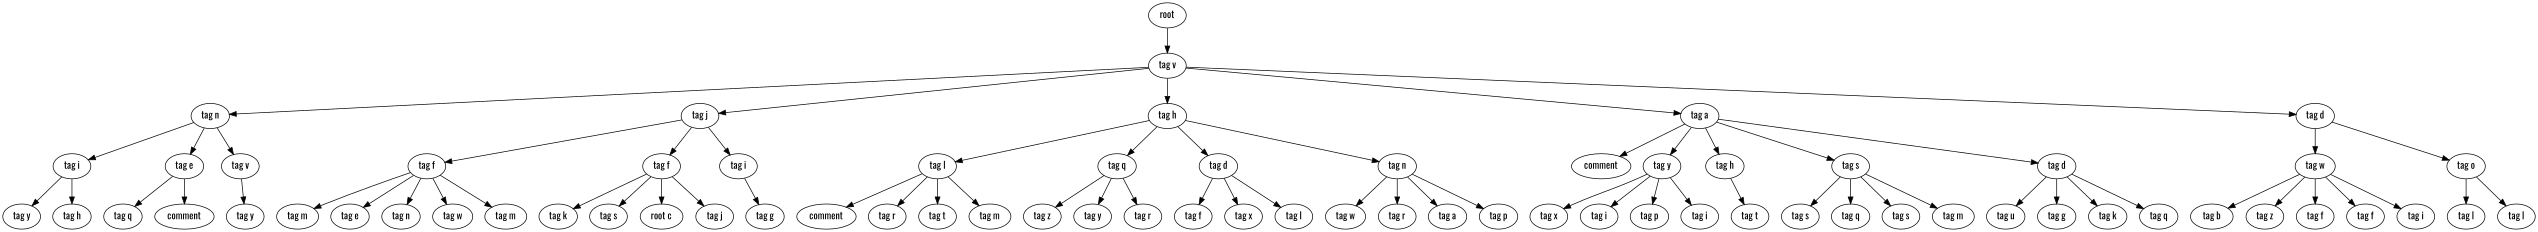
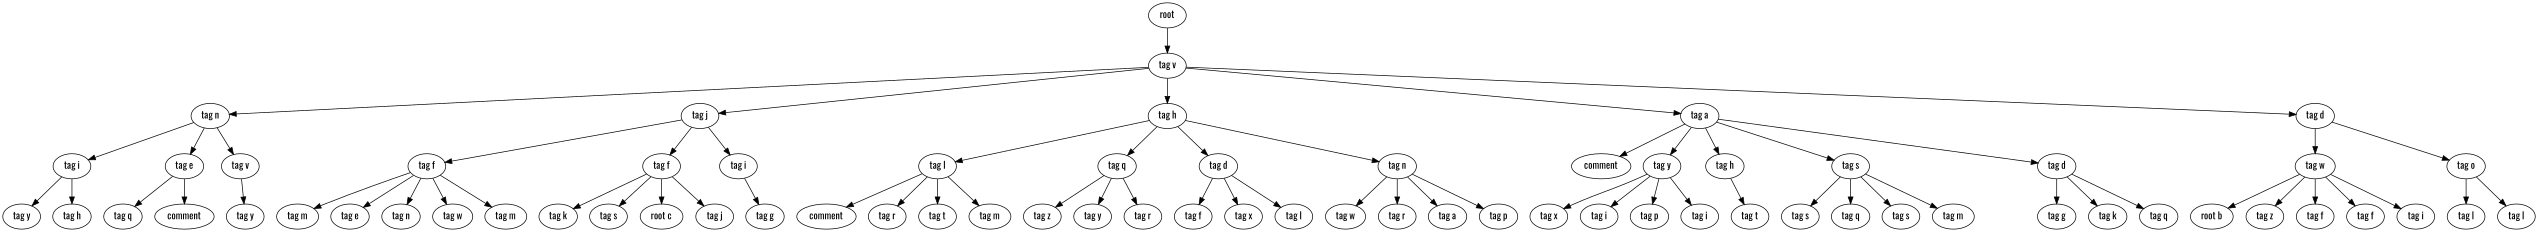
(2006, 217) -> none
(2212, 217) -> (2212, 217)
